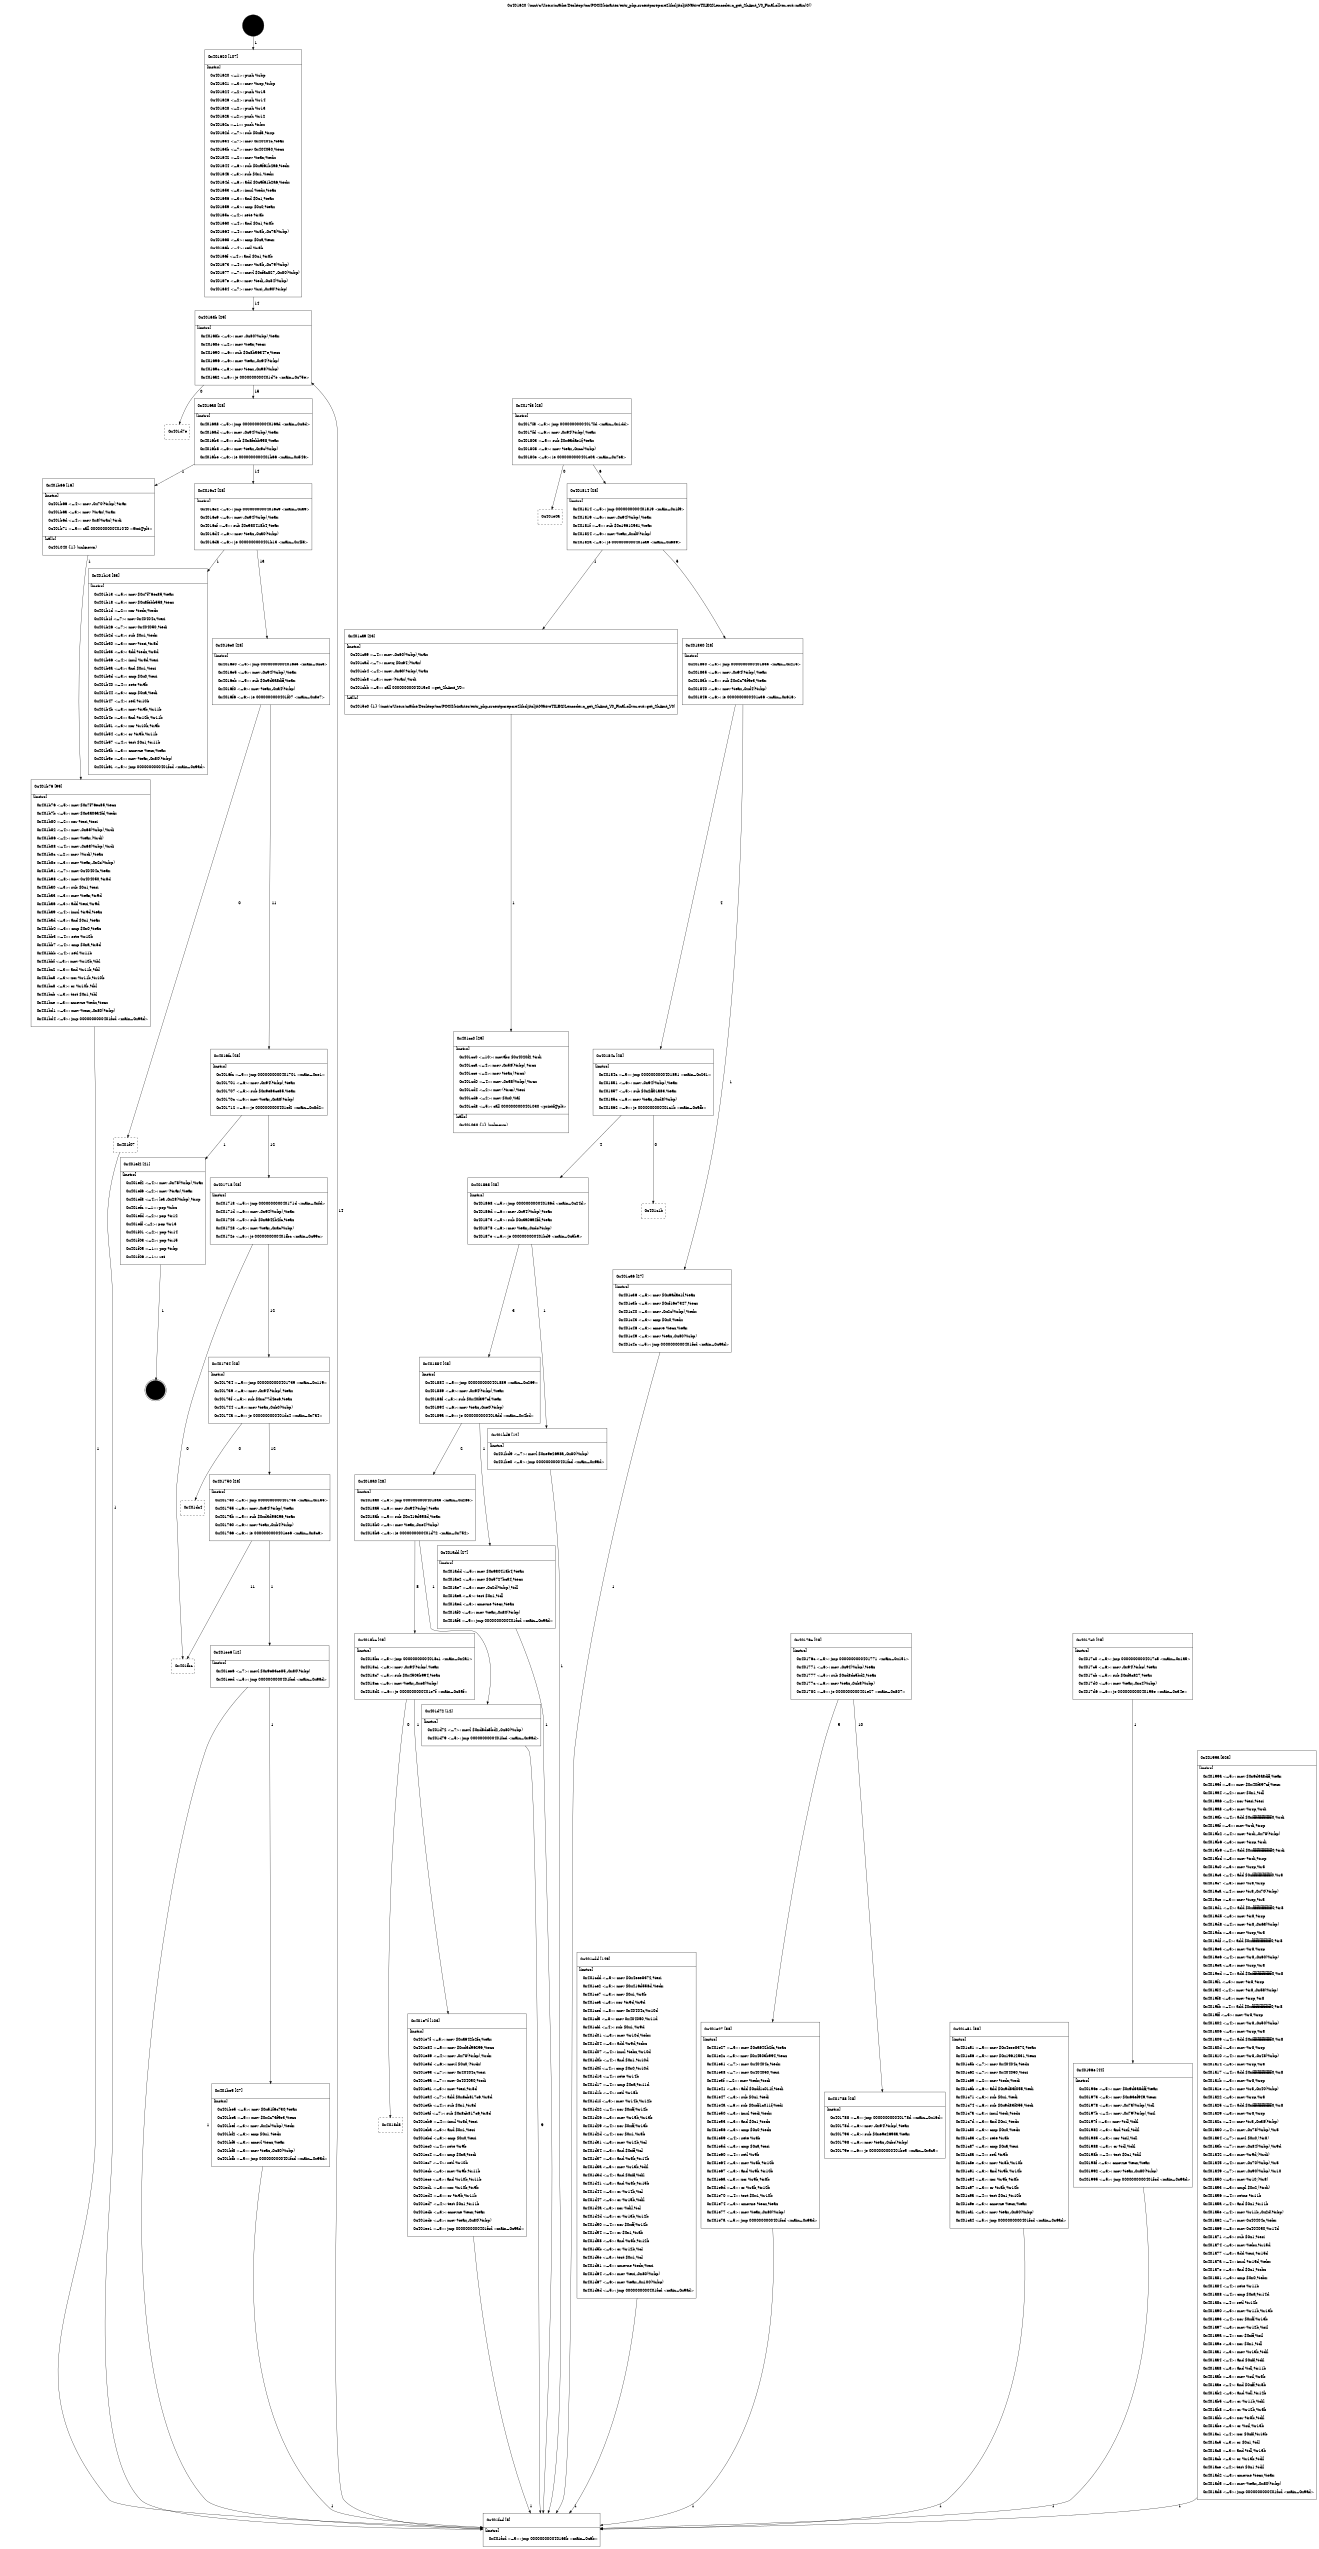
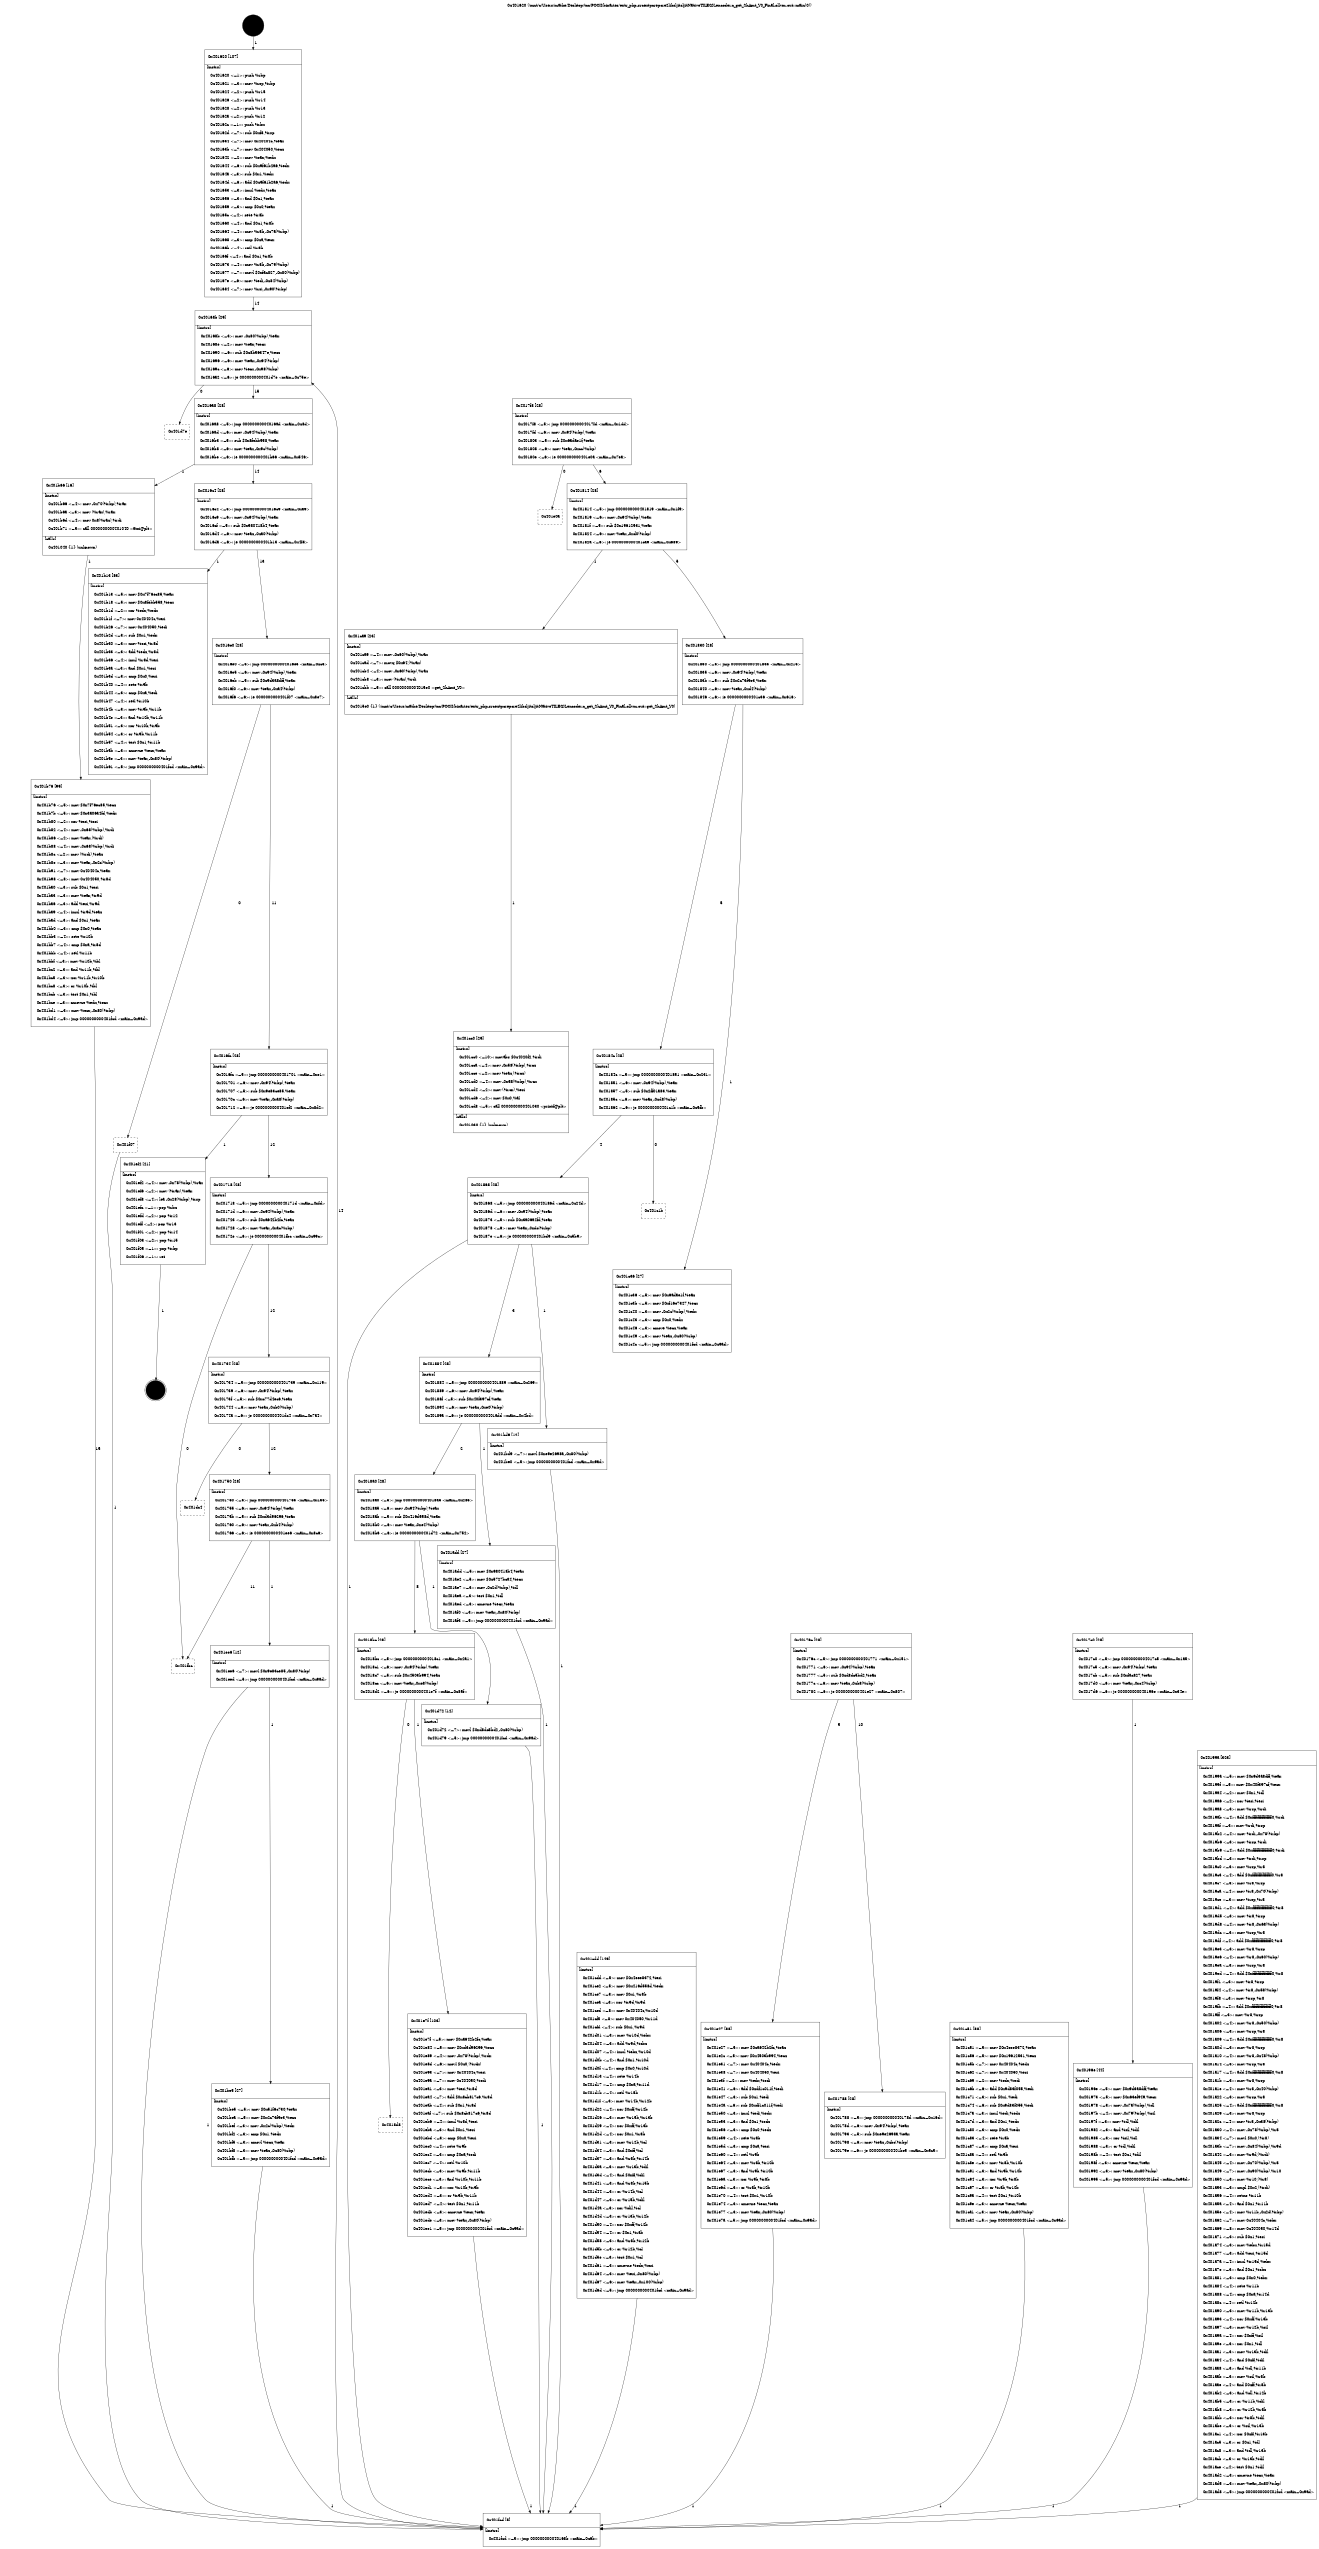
(721, 903) -> (721, 903)
(97, 1449) -> (97, 1449)
(572, 1928) -> (347, 1900)
(542, 2125) -> (542, 2125)
